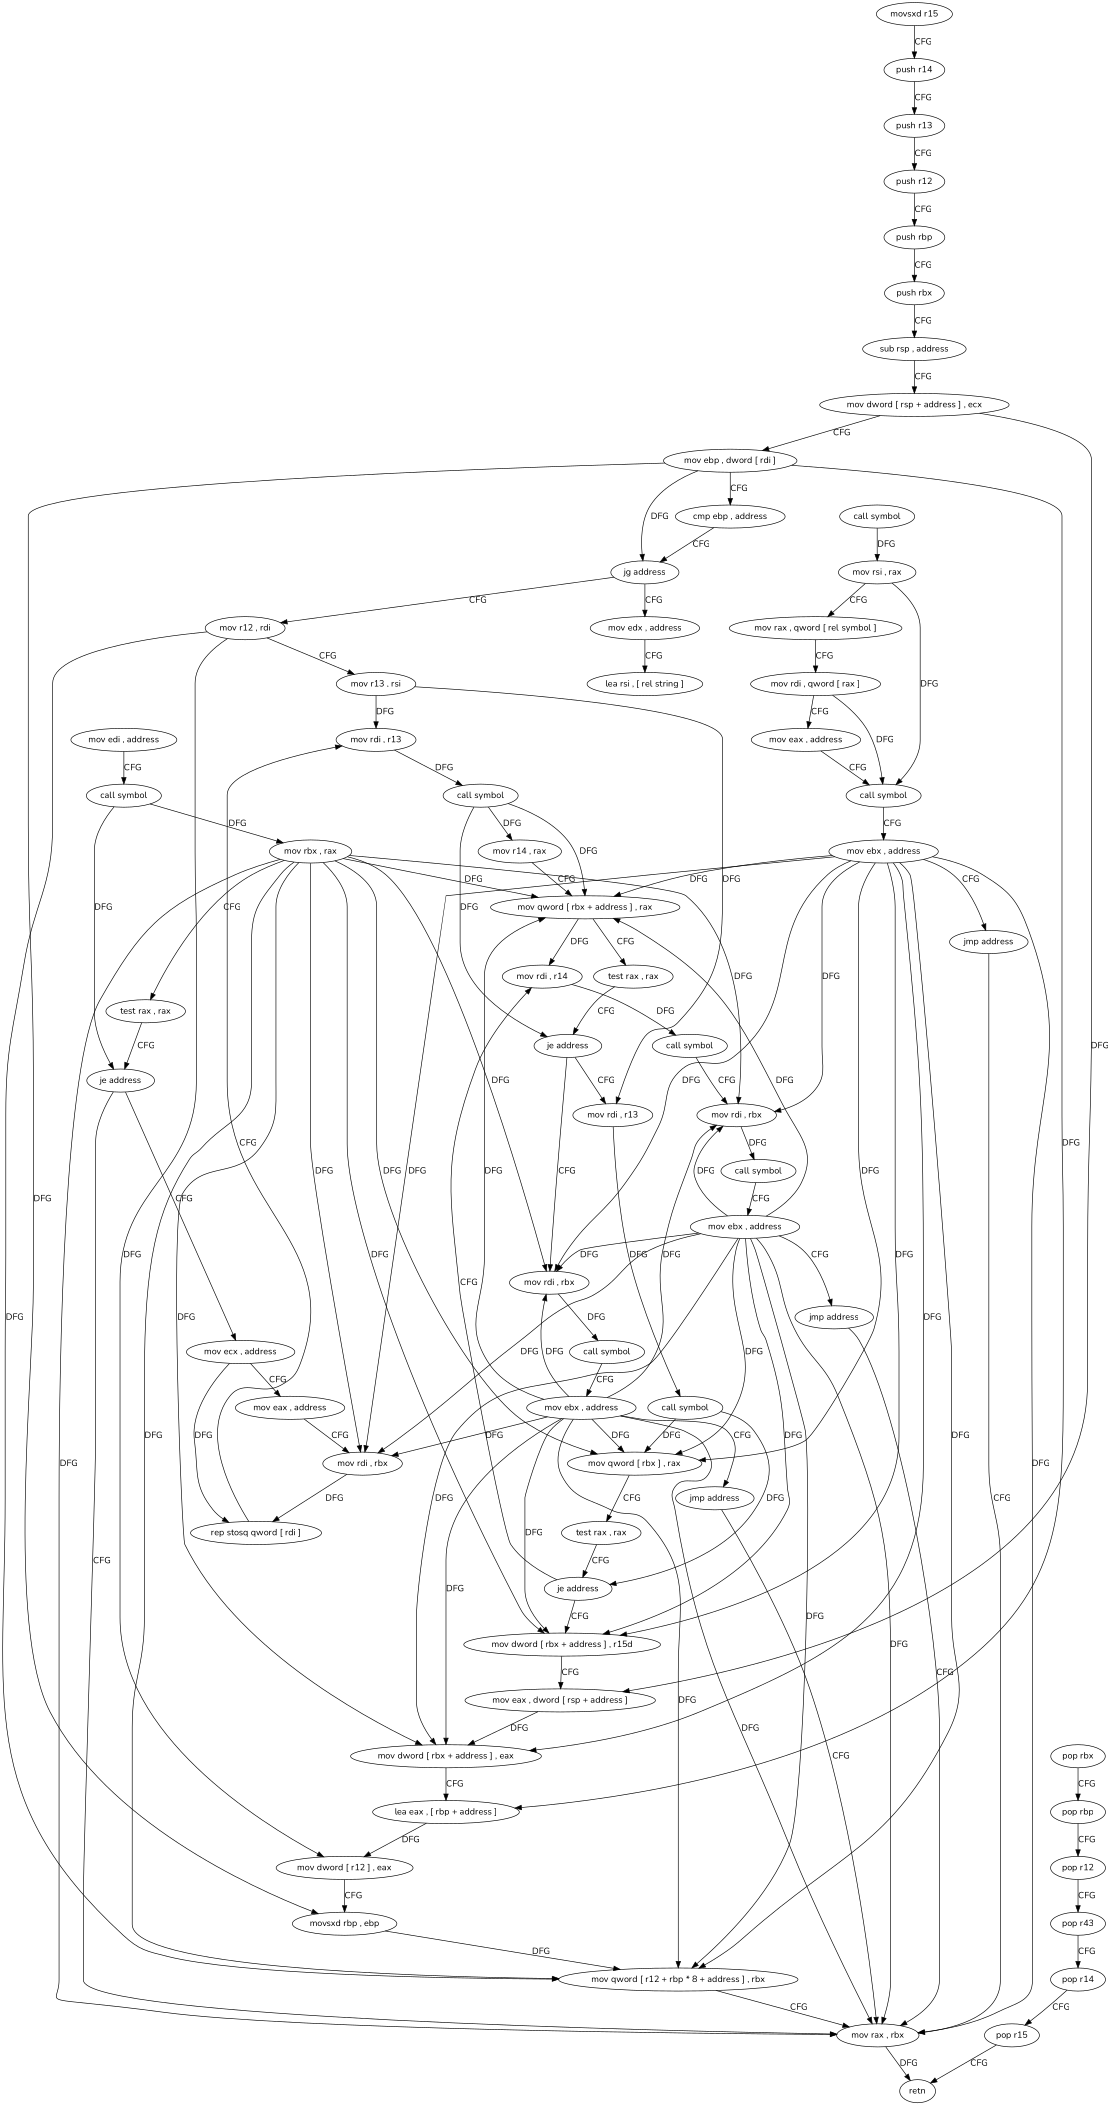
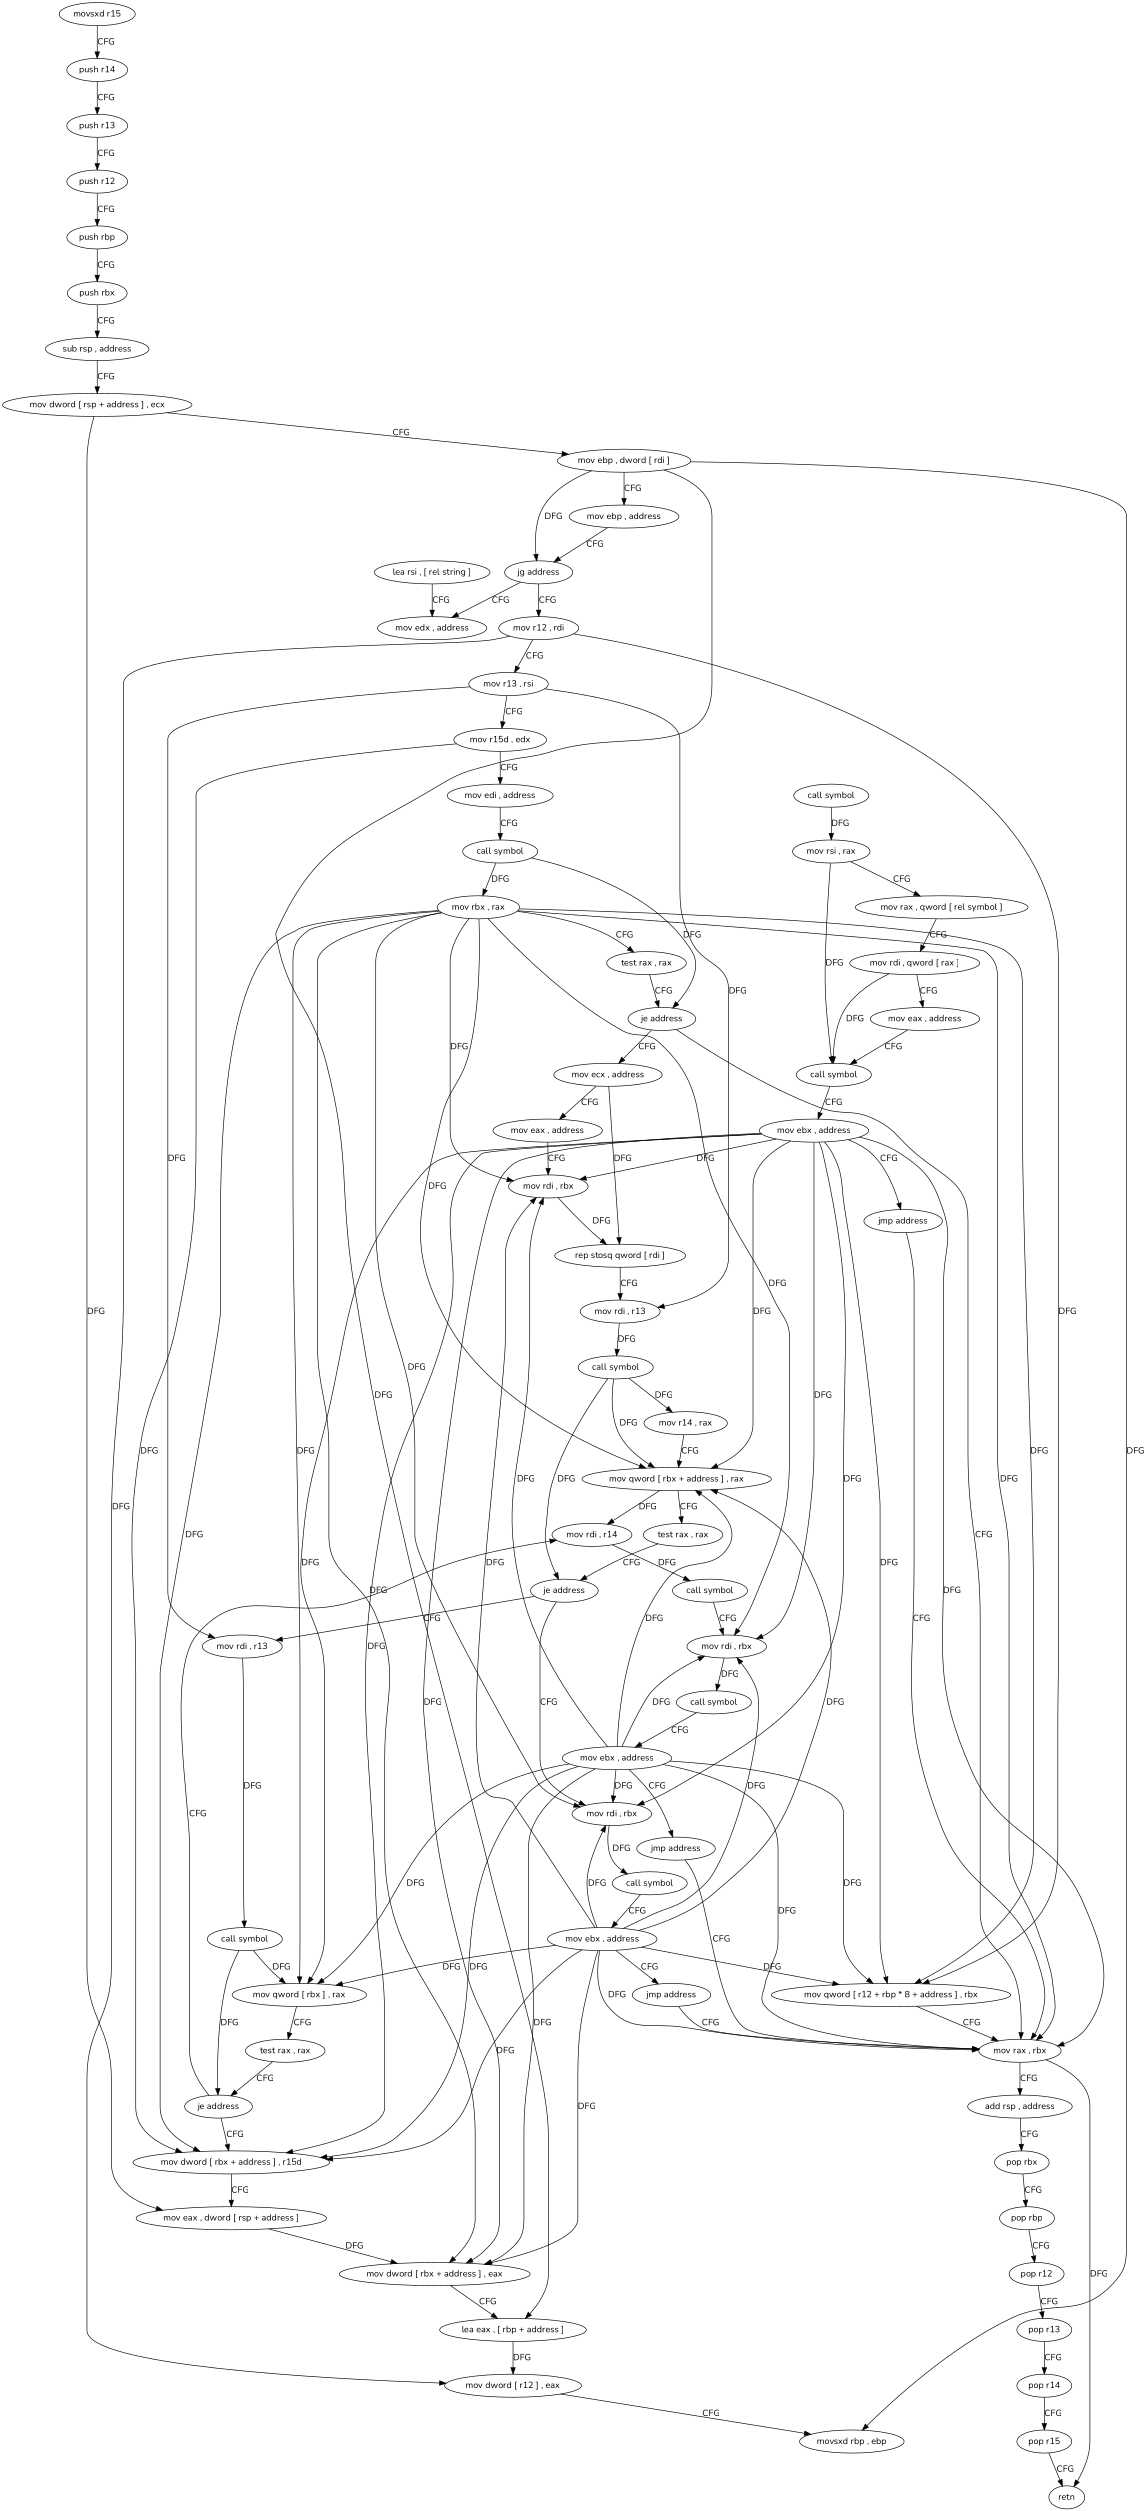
(730, 517) -> (624, 517)
(645, 653) -> (432, 597)
none -> (500, 740)
(1078, 1924) -> (1044, 2330)
(499, 1950) -> none
none -> (1020, 2107)
